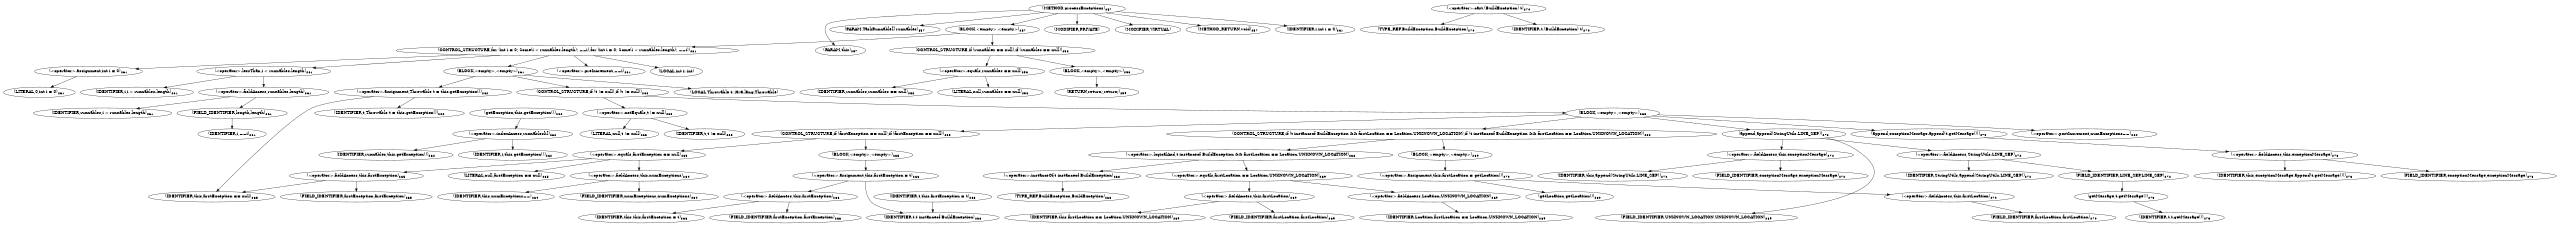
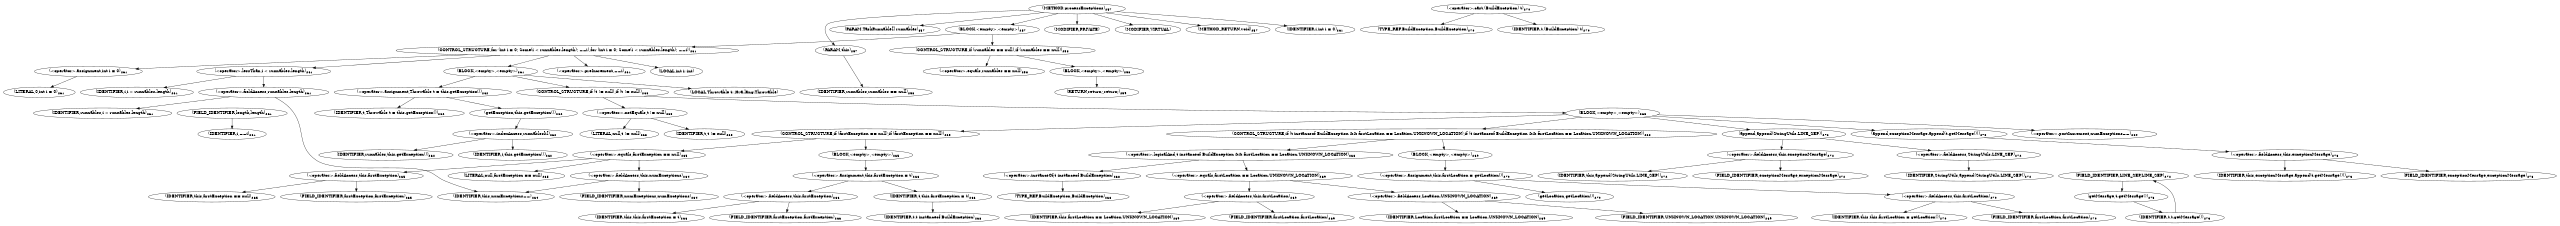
(927, 82) -> (852, 70)
(990, 92) -> none
(249, 102) -> (358, 168)
(287, 126) -> (472, 103)
(2045, 165) -> (2172, 193)
(1598, 196) -> (1598, 196)
(1845, 196) -> (1562, 207)
(875, 205) -> (898, 186)
none -> (1889, 218)
